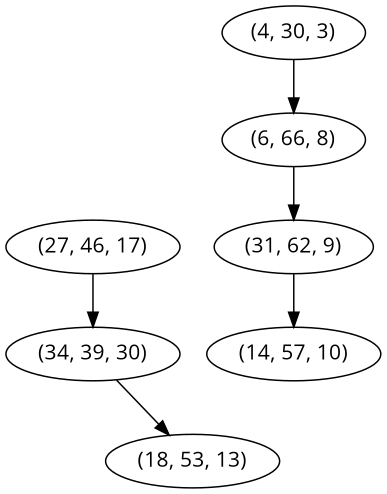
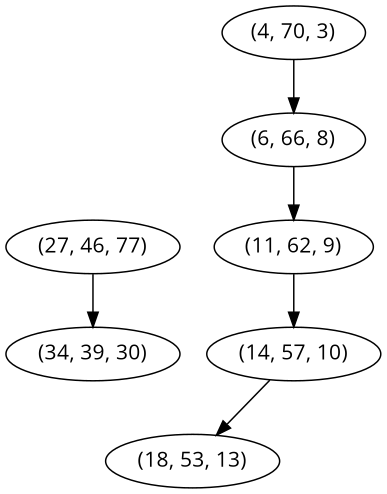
(294, 33) -> (294, 33)
(93, 247) -> (93, 247)
(294, 247) -> (294, 247)
(138, 402) -> (249, 402)
